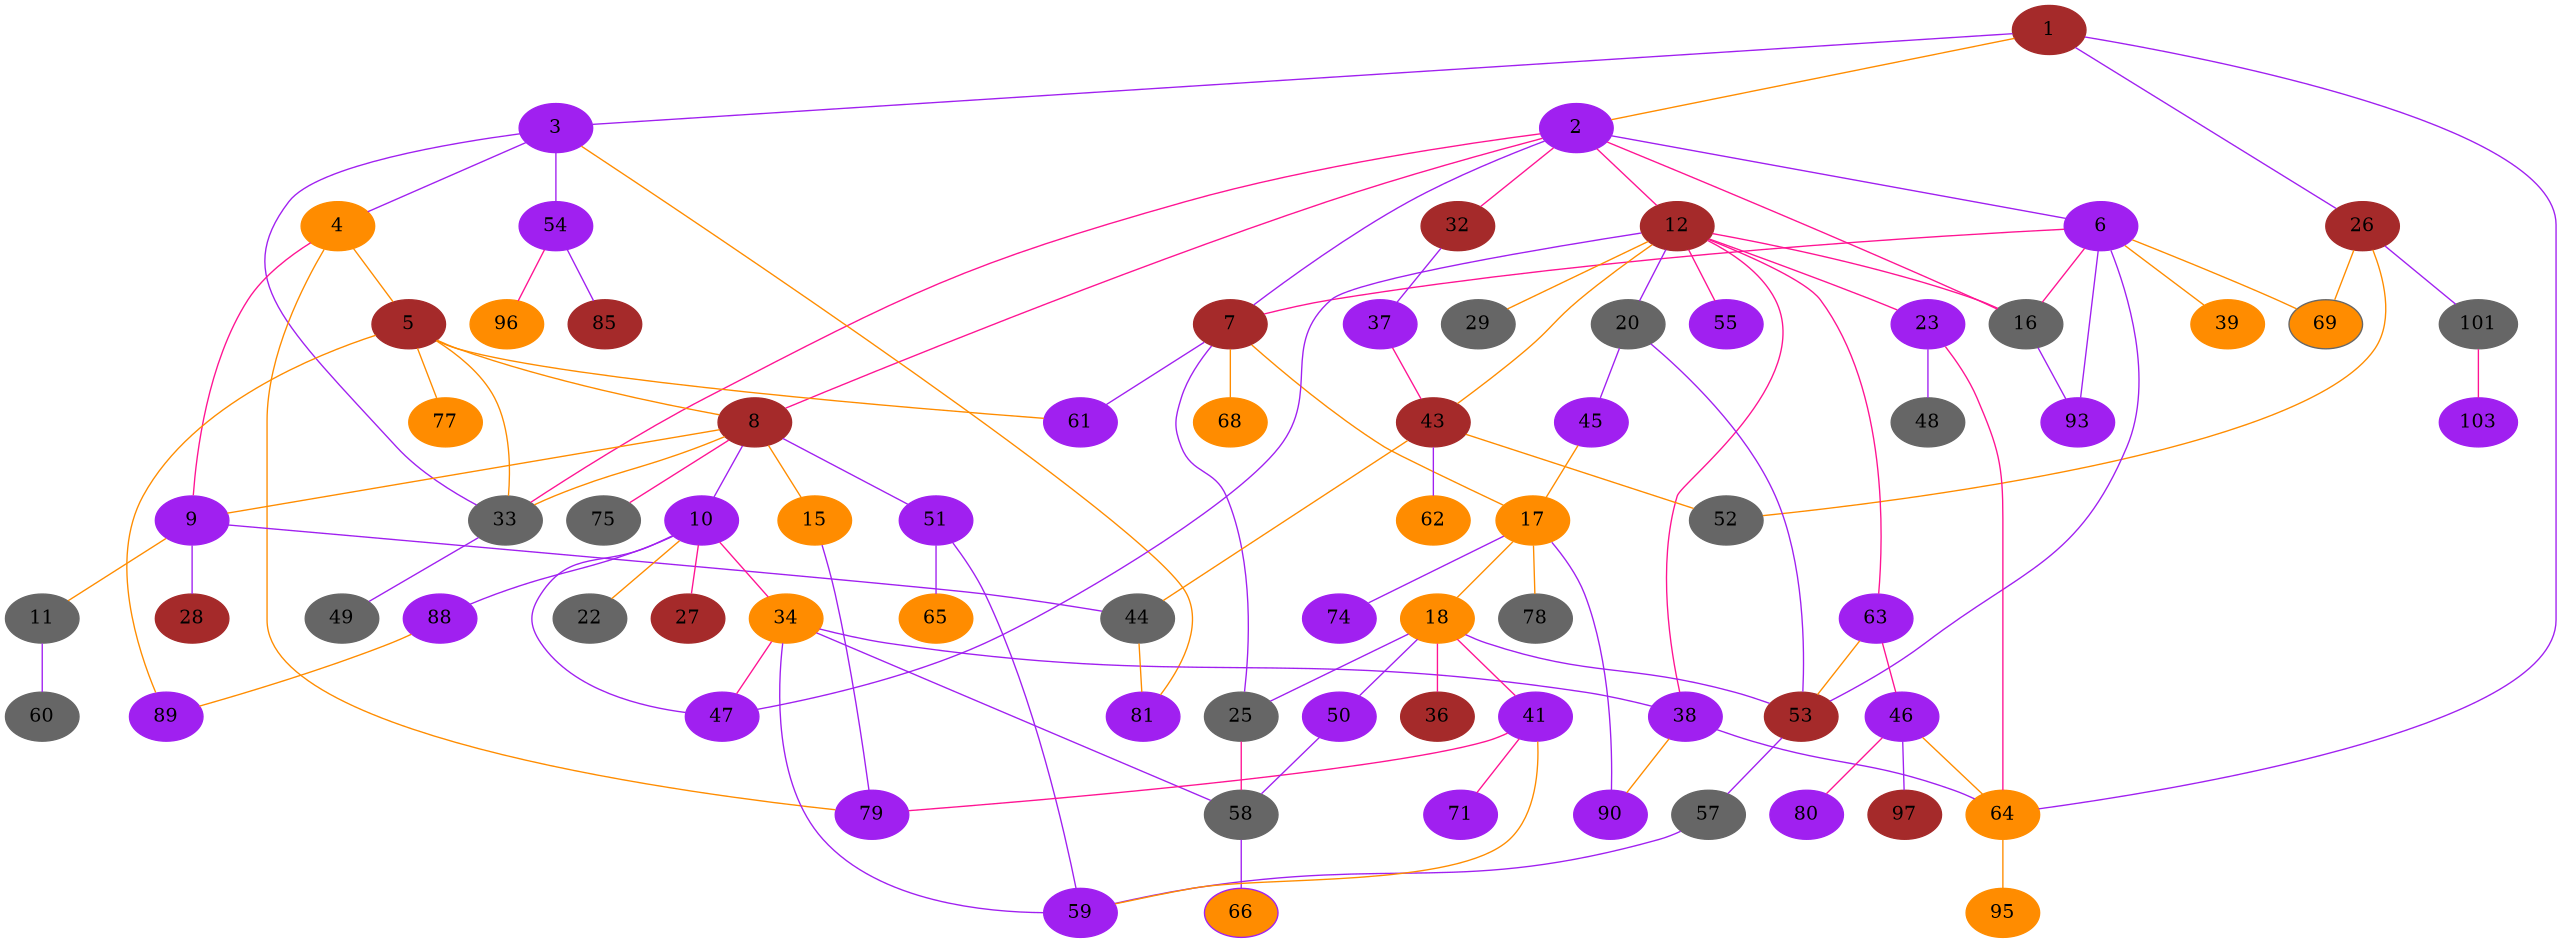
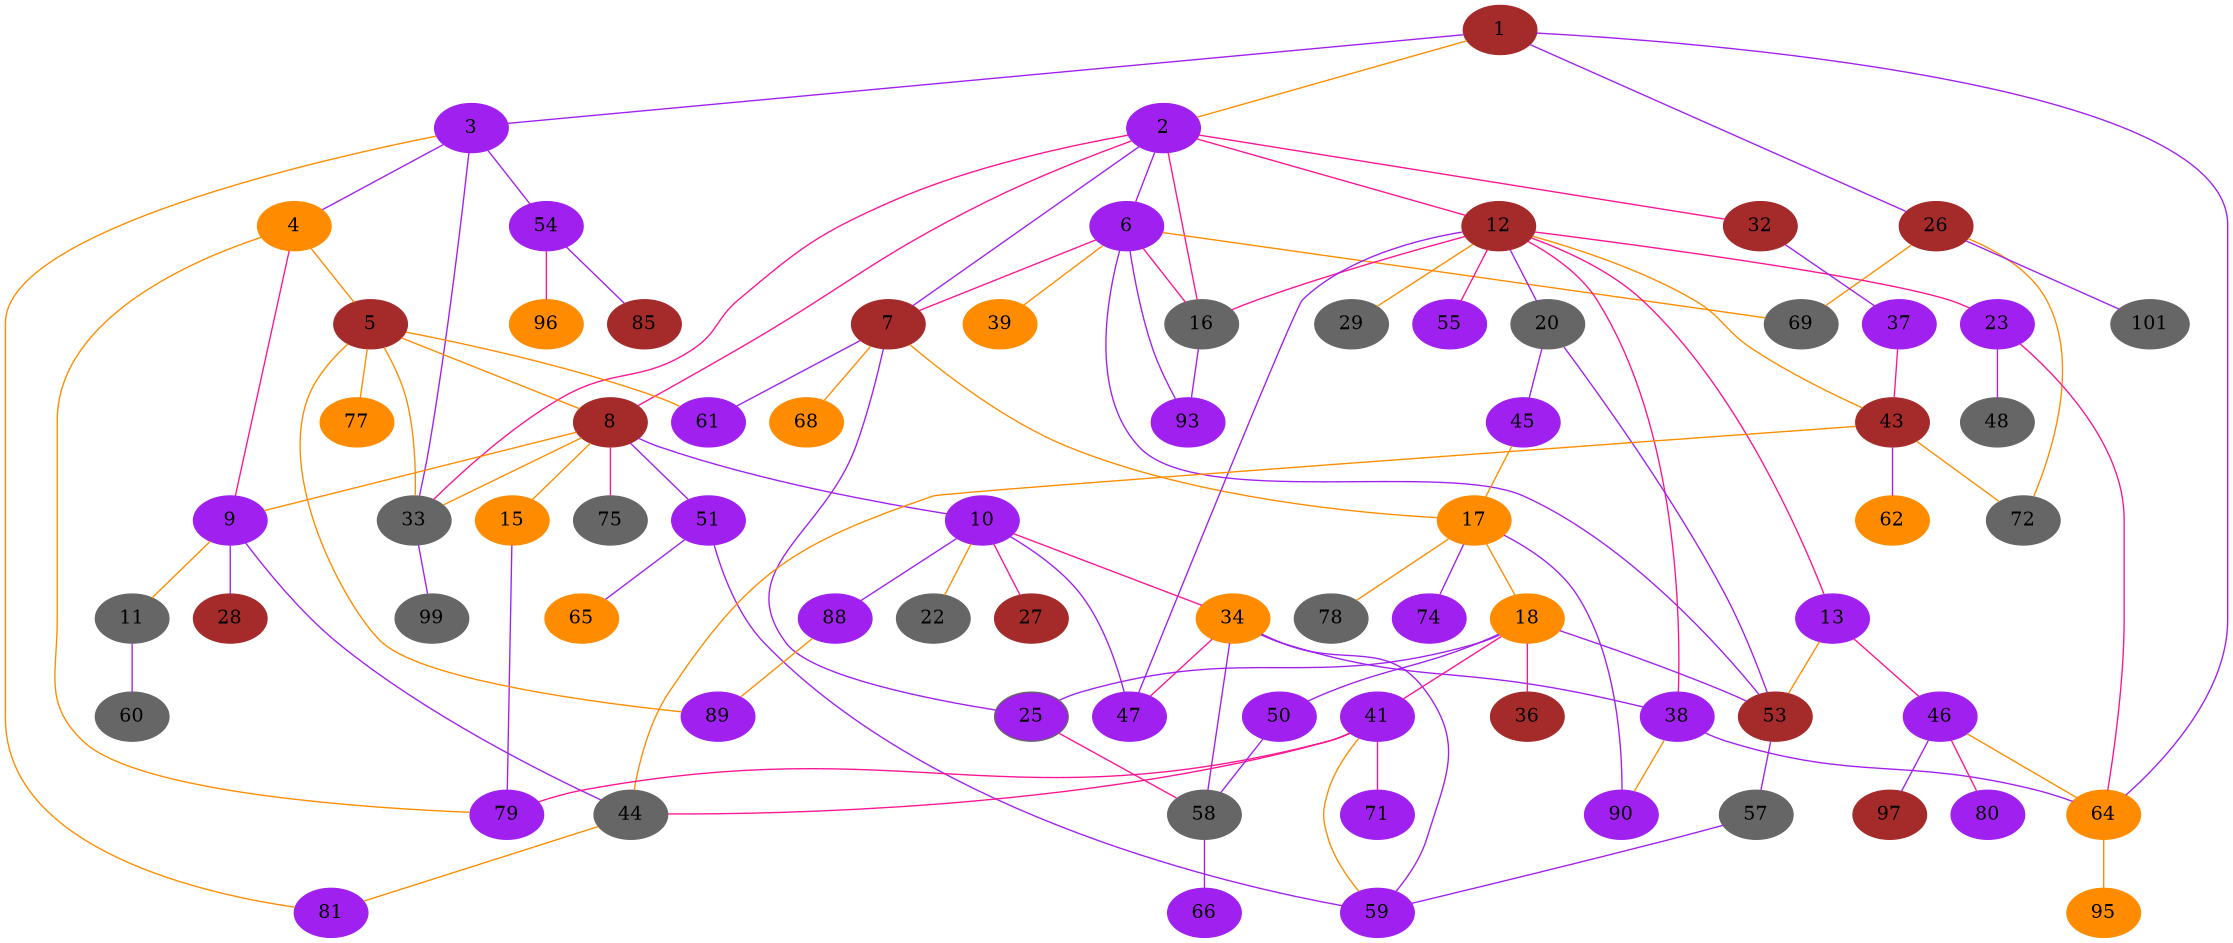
(2326, 324) -> (1801, 324)
(2478, 422) -> none
(1726, 520) -> (2023, 520)
(342, 619) -> (432, 619)
(1876, 619) -> (1833, 619)
(1241, 717) -> (1031, 717)
none -> (1029, 795)
(1241, 913) -> (1204, 913)
